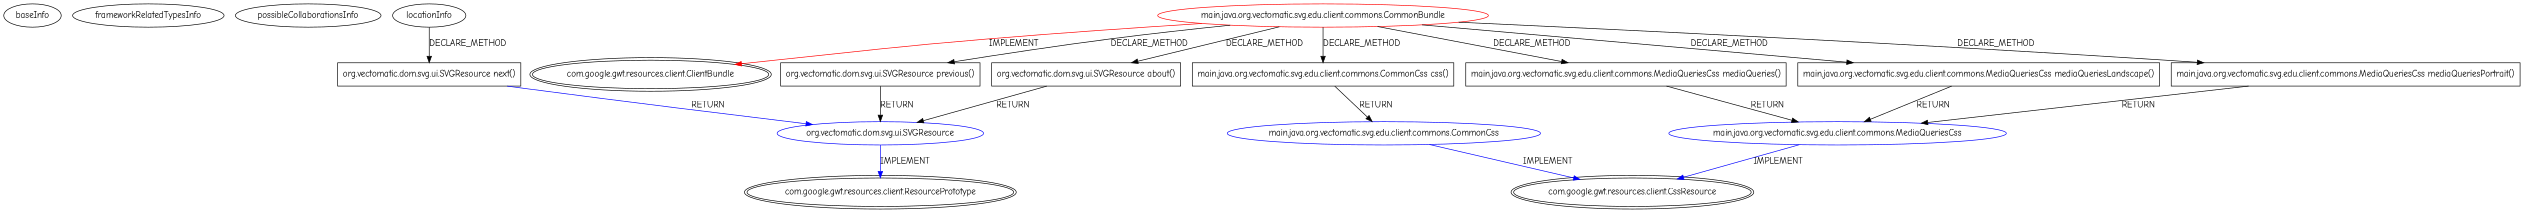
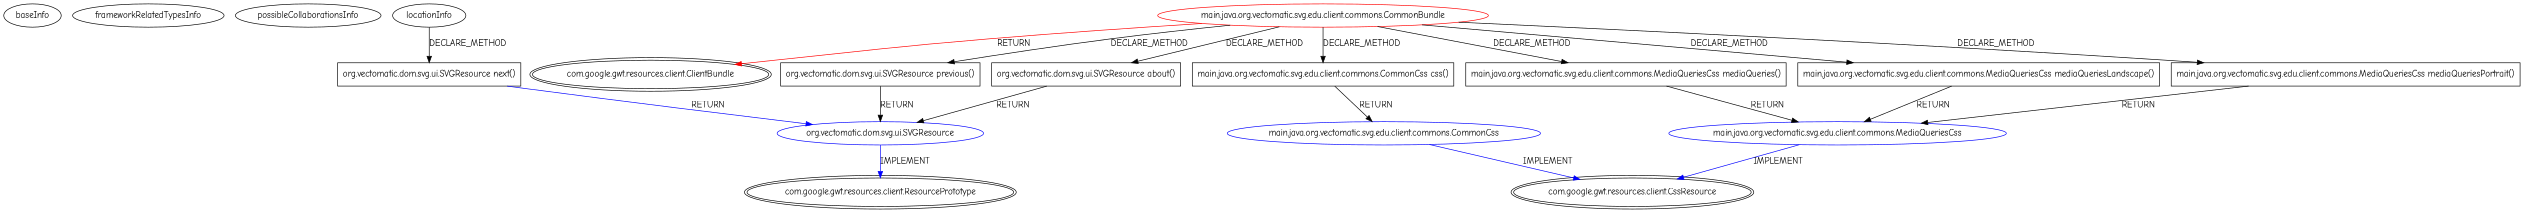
(1014, 44) -> (1014, 44)
